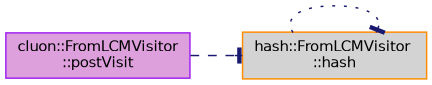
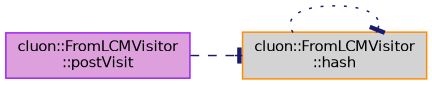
(335, 56) -> (335, 56)
